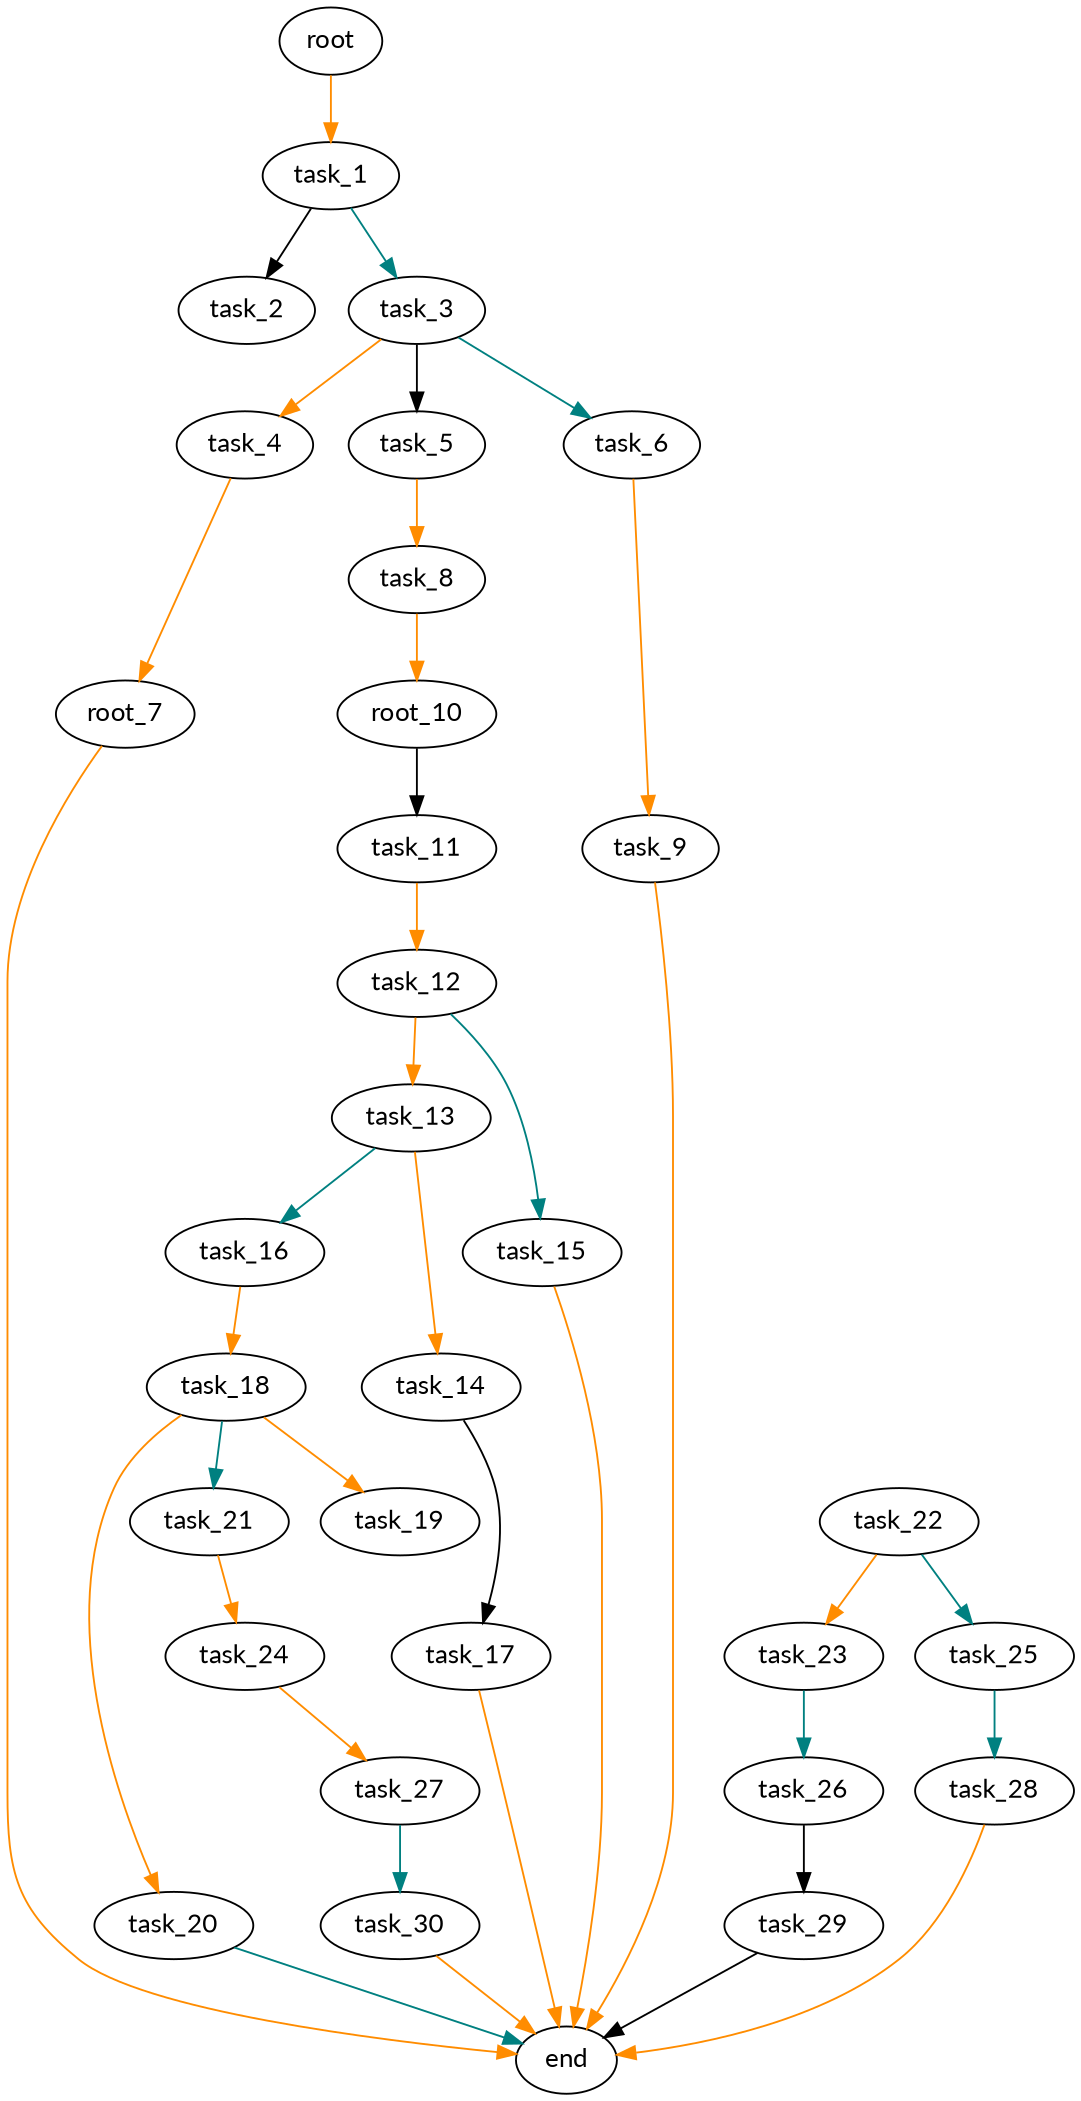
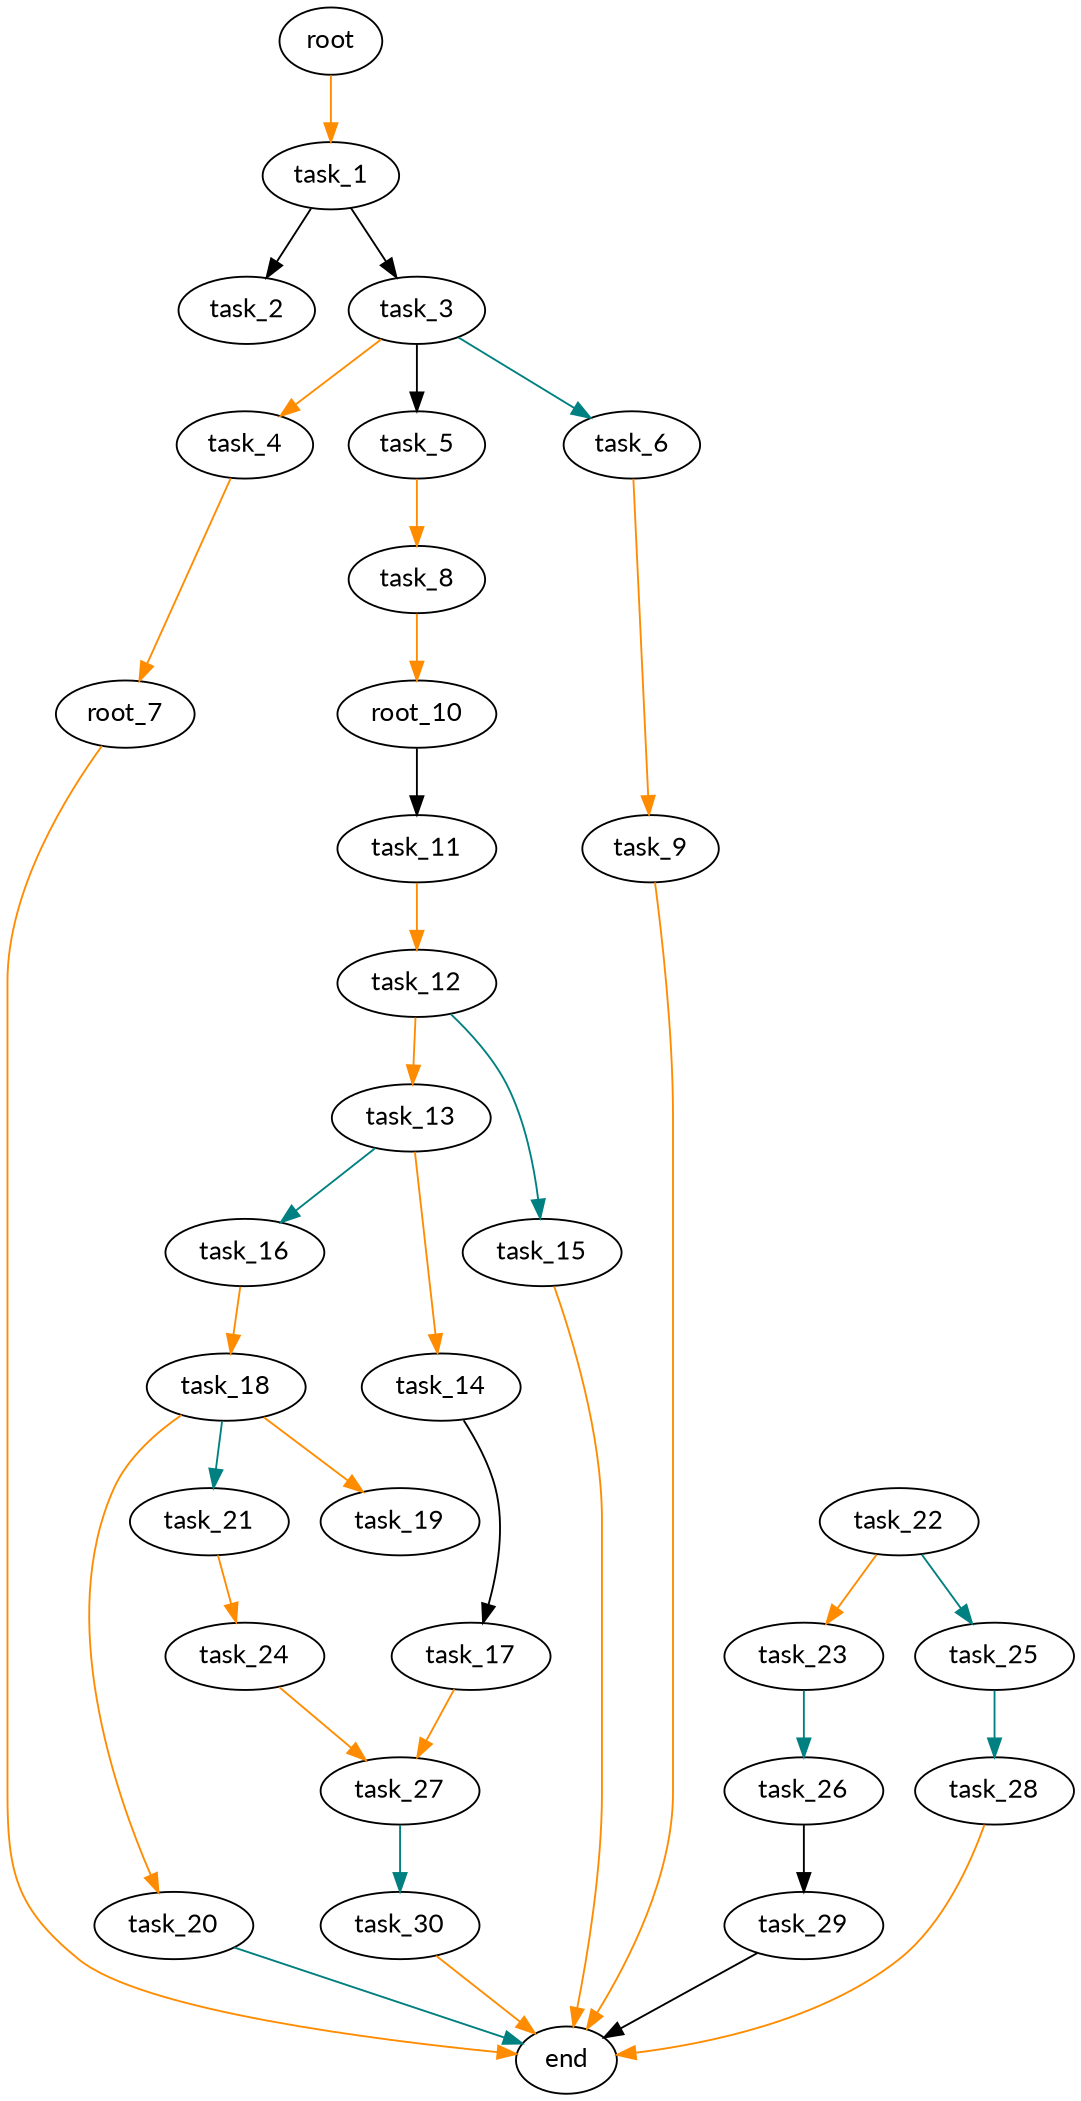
(368, 235) -> (368, 235)
(517, 1849) -> (440, 1715)
